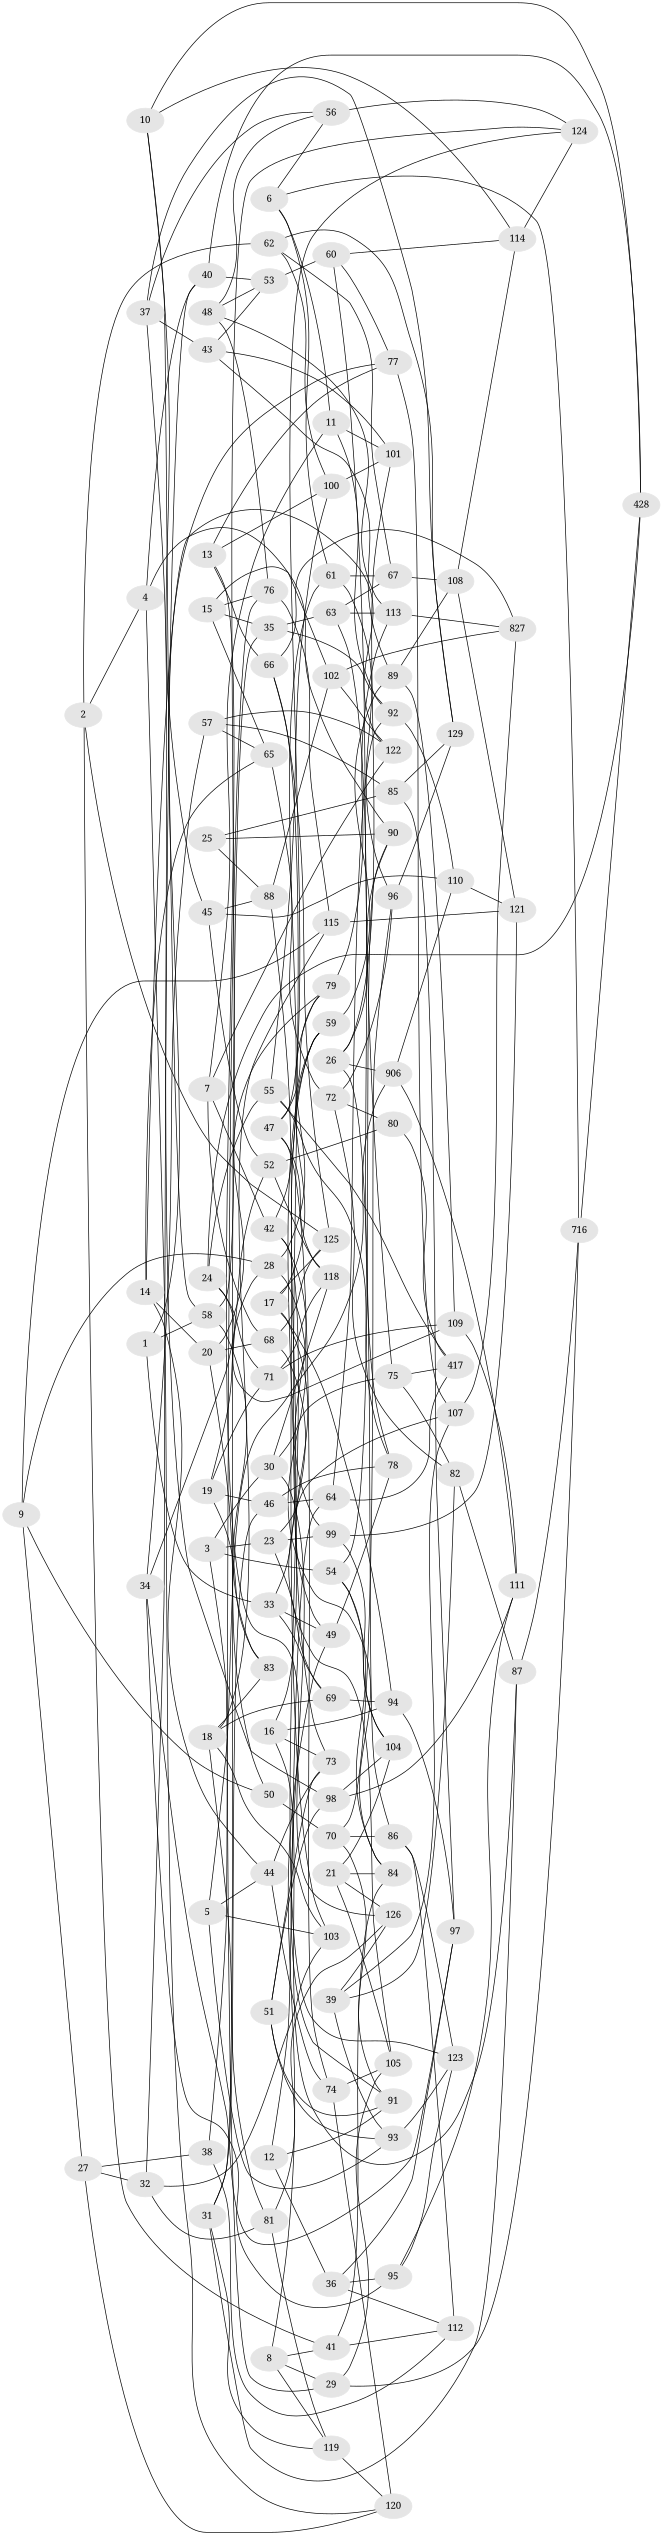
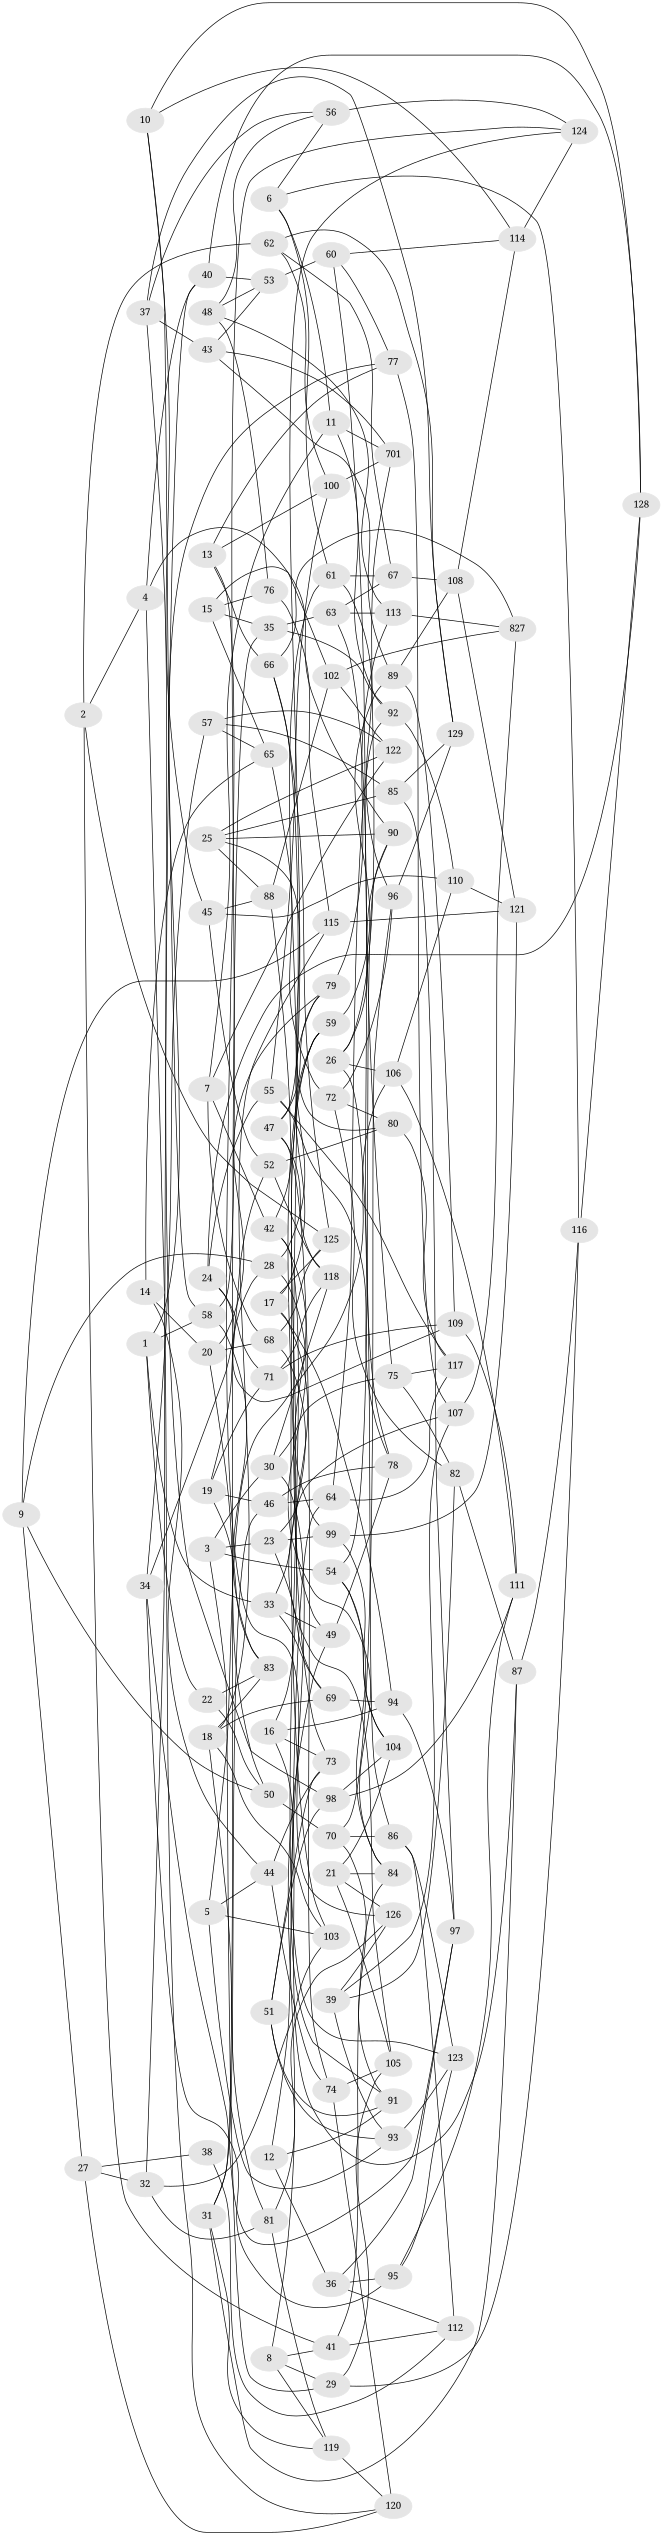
(393, 455) -> (393, 455)
(641, 505) -> (641, 505)
(161, 803) -> (306, 788)
none -> (298, 994)
(393, 1074) -> (393, 1074)
(579, 1230) -> (579, 1230)
(455, 1366) -> (455, 1366)
(228, 1562) -> none
none -> (207, 1700)
